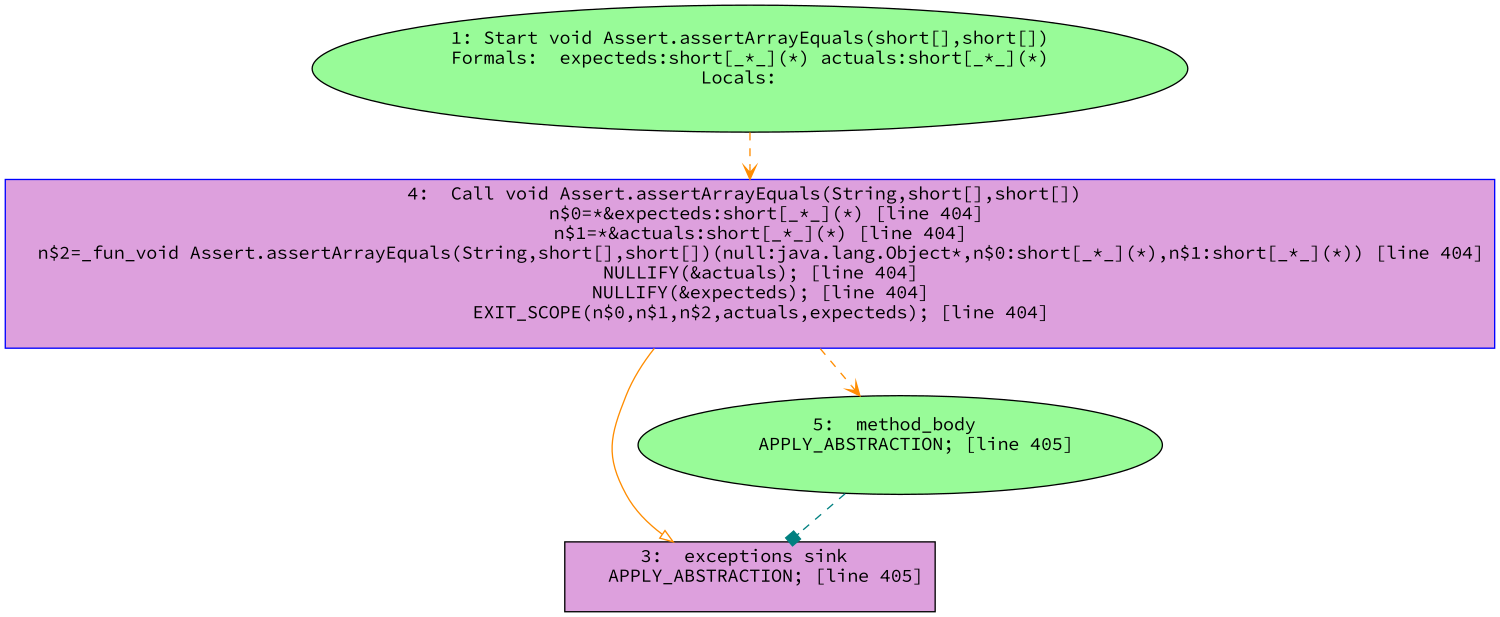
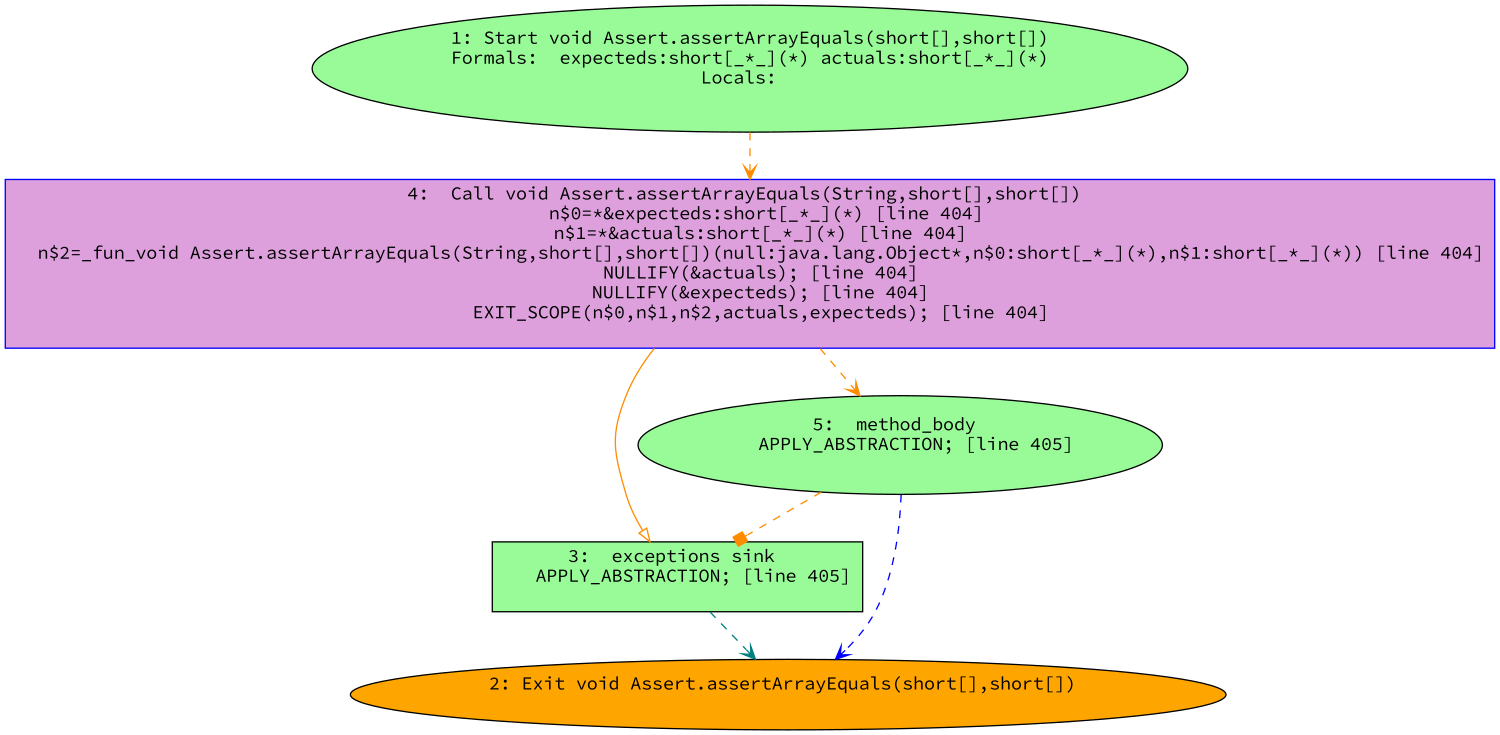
(822, 513) -> (784, 514)
(750, 577) -> (677, 577)
none -> (788, 695)
